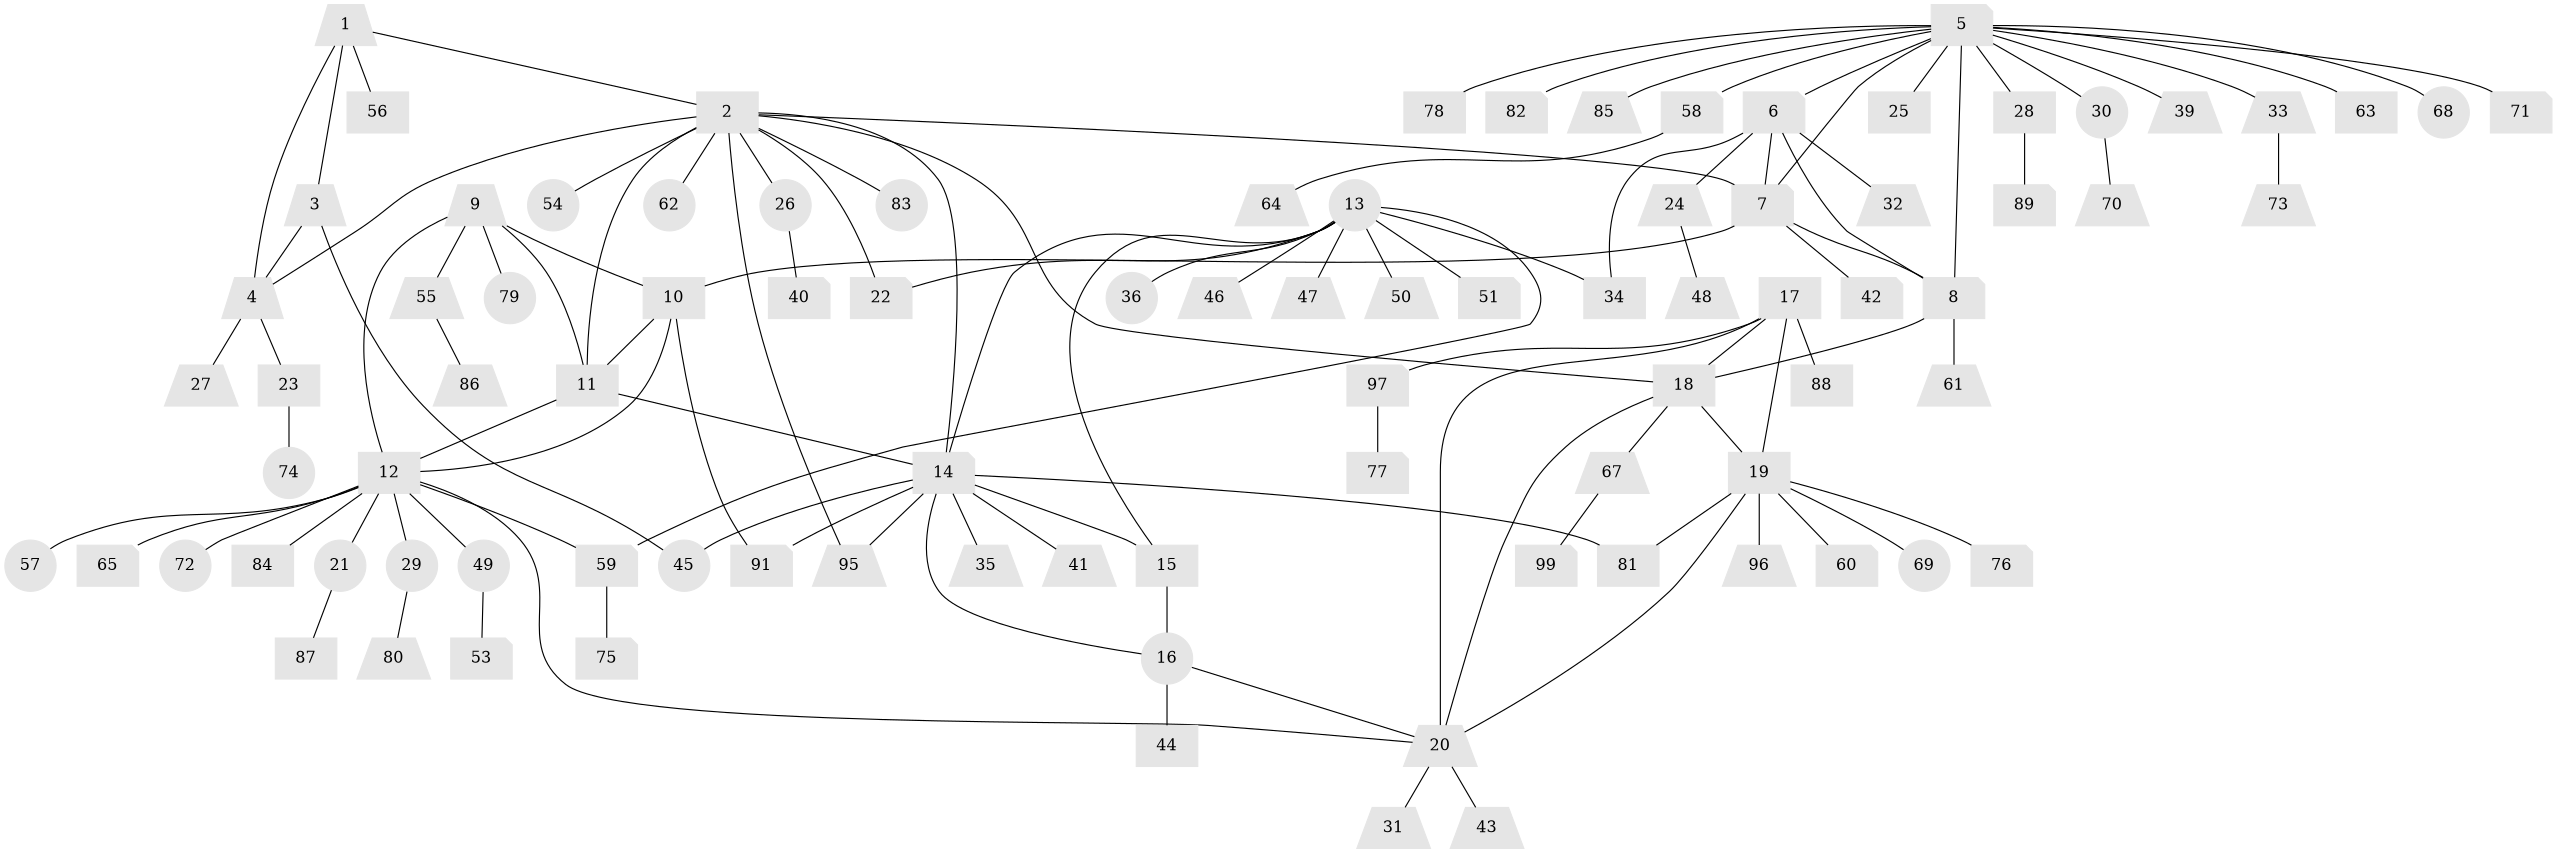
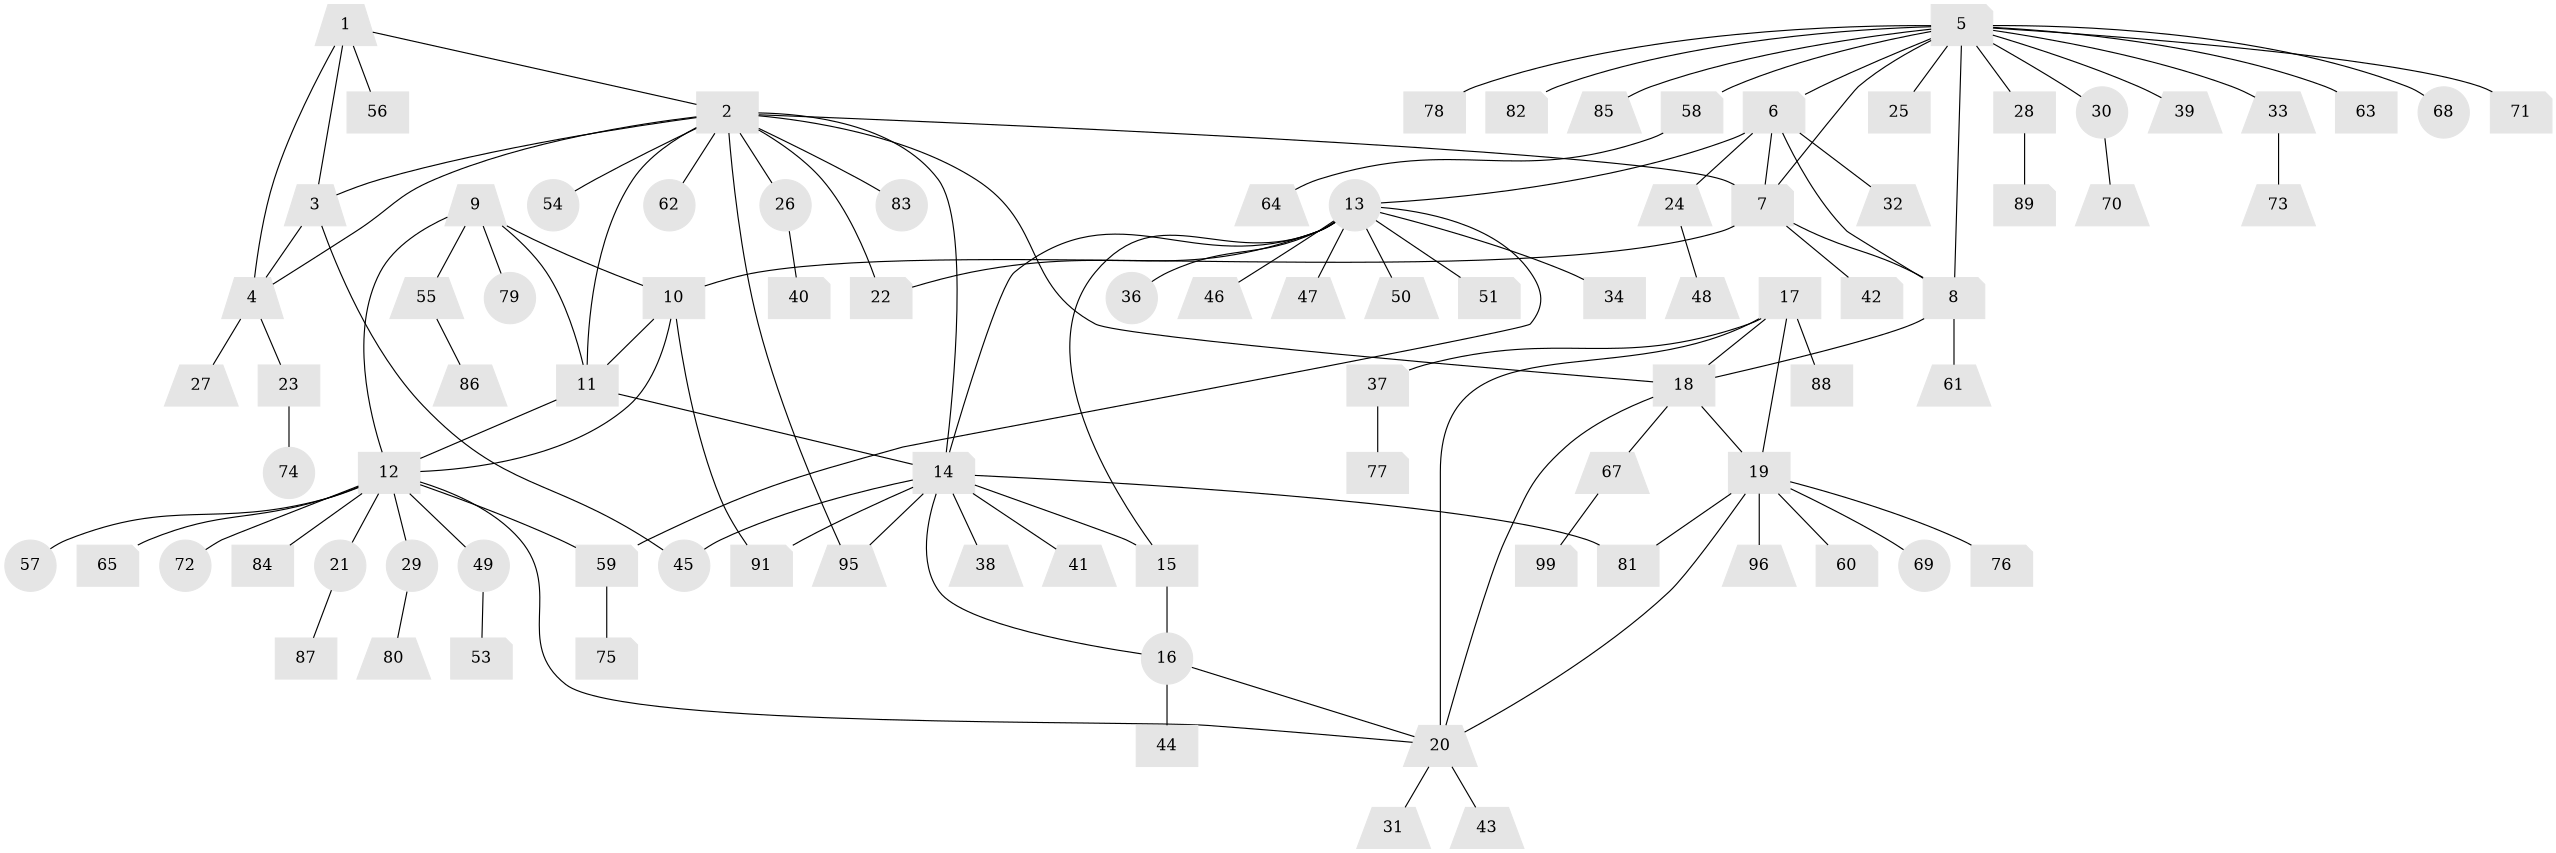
none -> (478, 155)
(1633, 174) -> (1566, 181)
(1378, 386) -> (1378, 386)
(986, 566) -> (986, 566)
